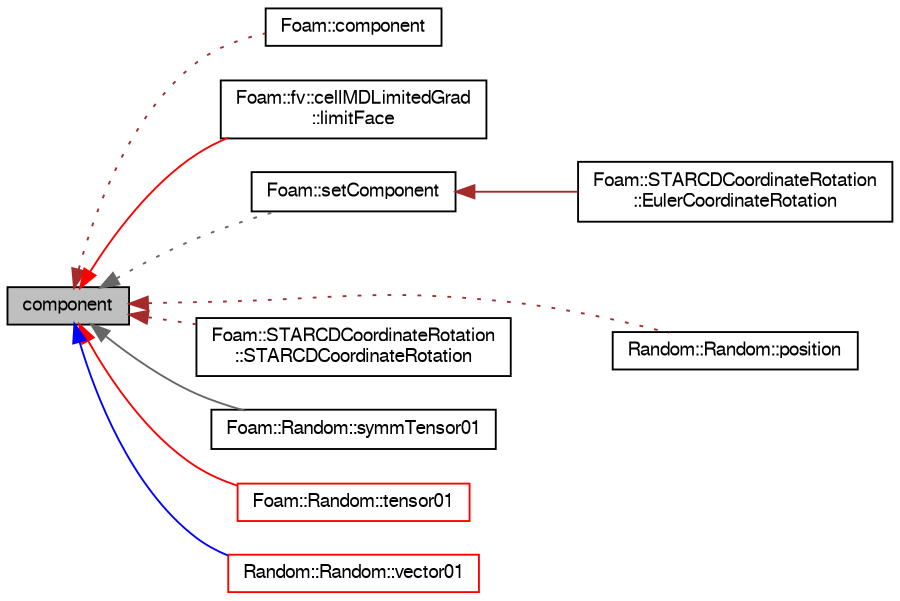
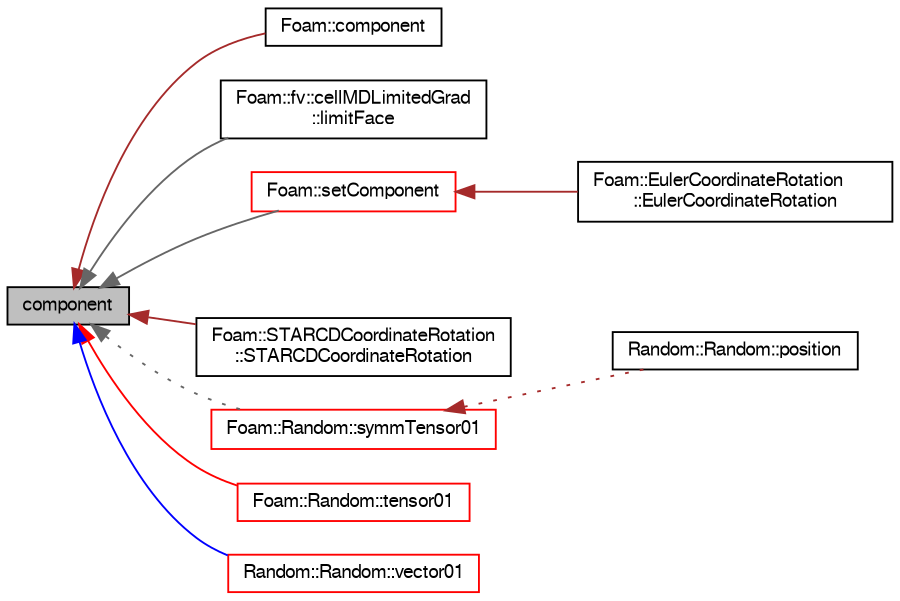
(142, 124) -> (142, 124)
(354, 192) -> (354, 192)
(735, 192) -> (735, 192)
(150, 194) -> (150, 194)
(195, 239) -> (195, 239)
(410, 295) -> (556, 388)
(172, 321) -> (172, 321)
(171, 381) -> (171, 381)
(354, 429) -> (354, 429)
